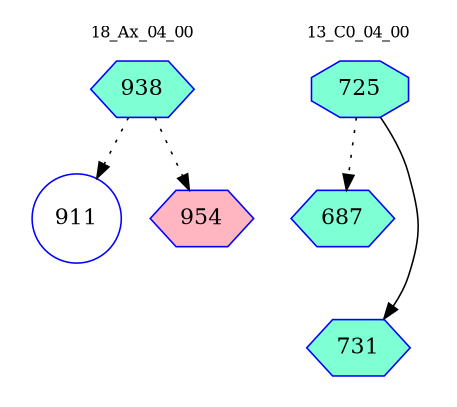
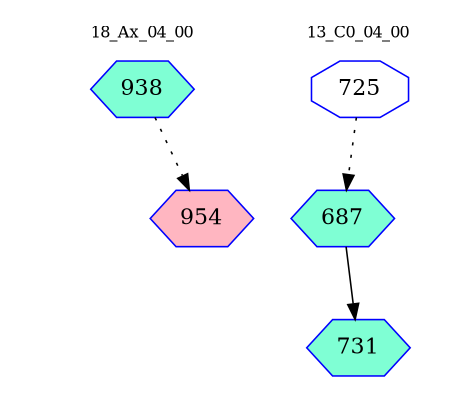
(360, 89) -> (360, 89)
(417, 210) -> (350, 275)
(77, 218) -> none
